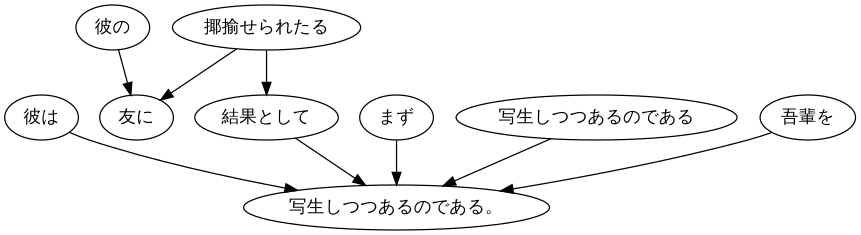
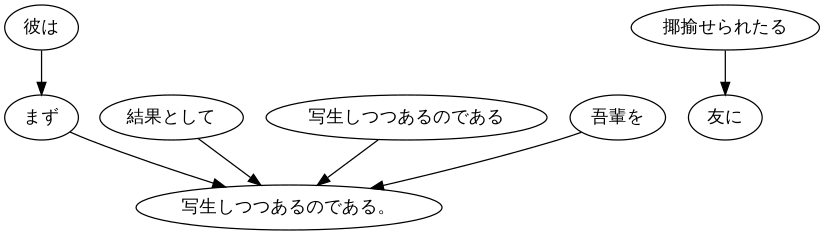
(113, 28) -> none
(267, 66) -> none
(176, 165) -> (42, 66)
